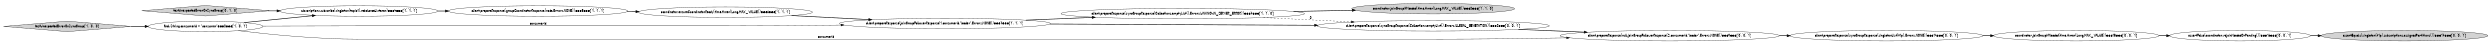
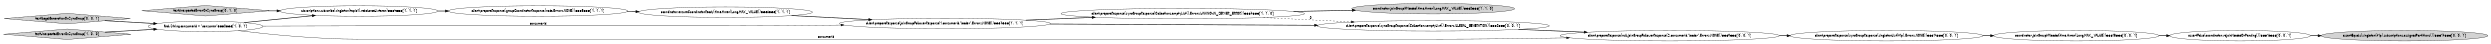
none -> (67, 19)
